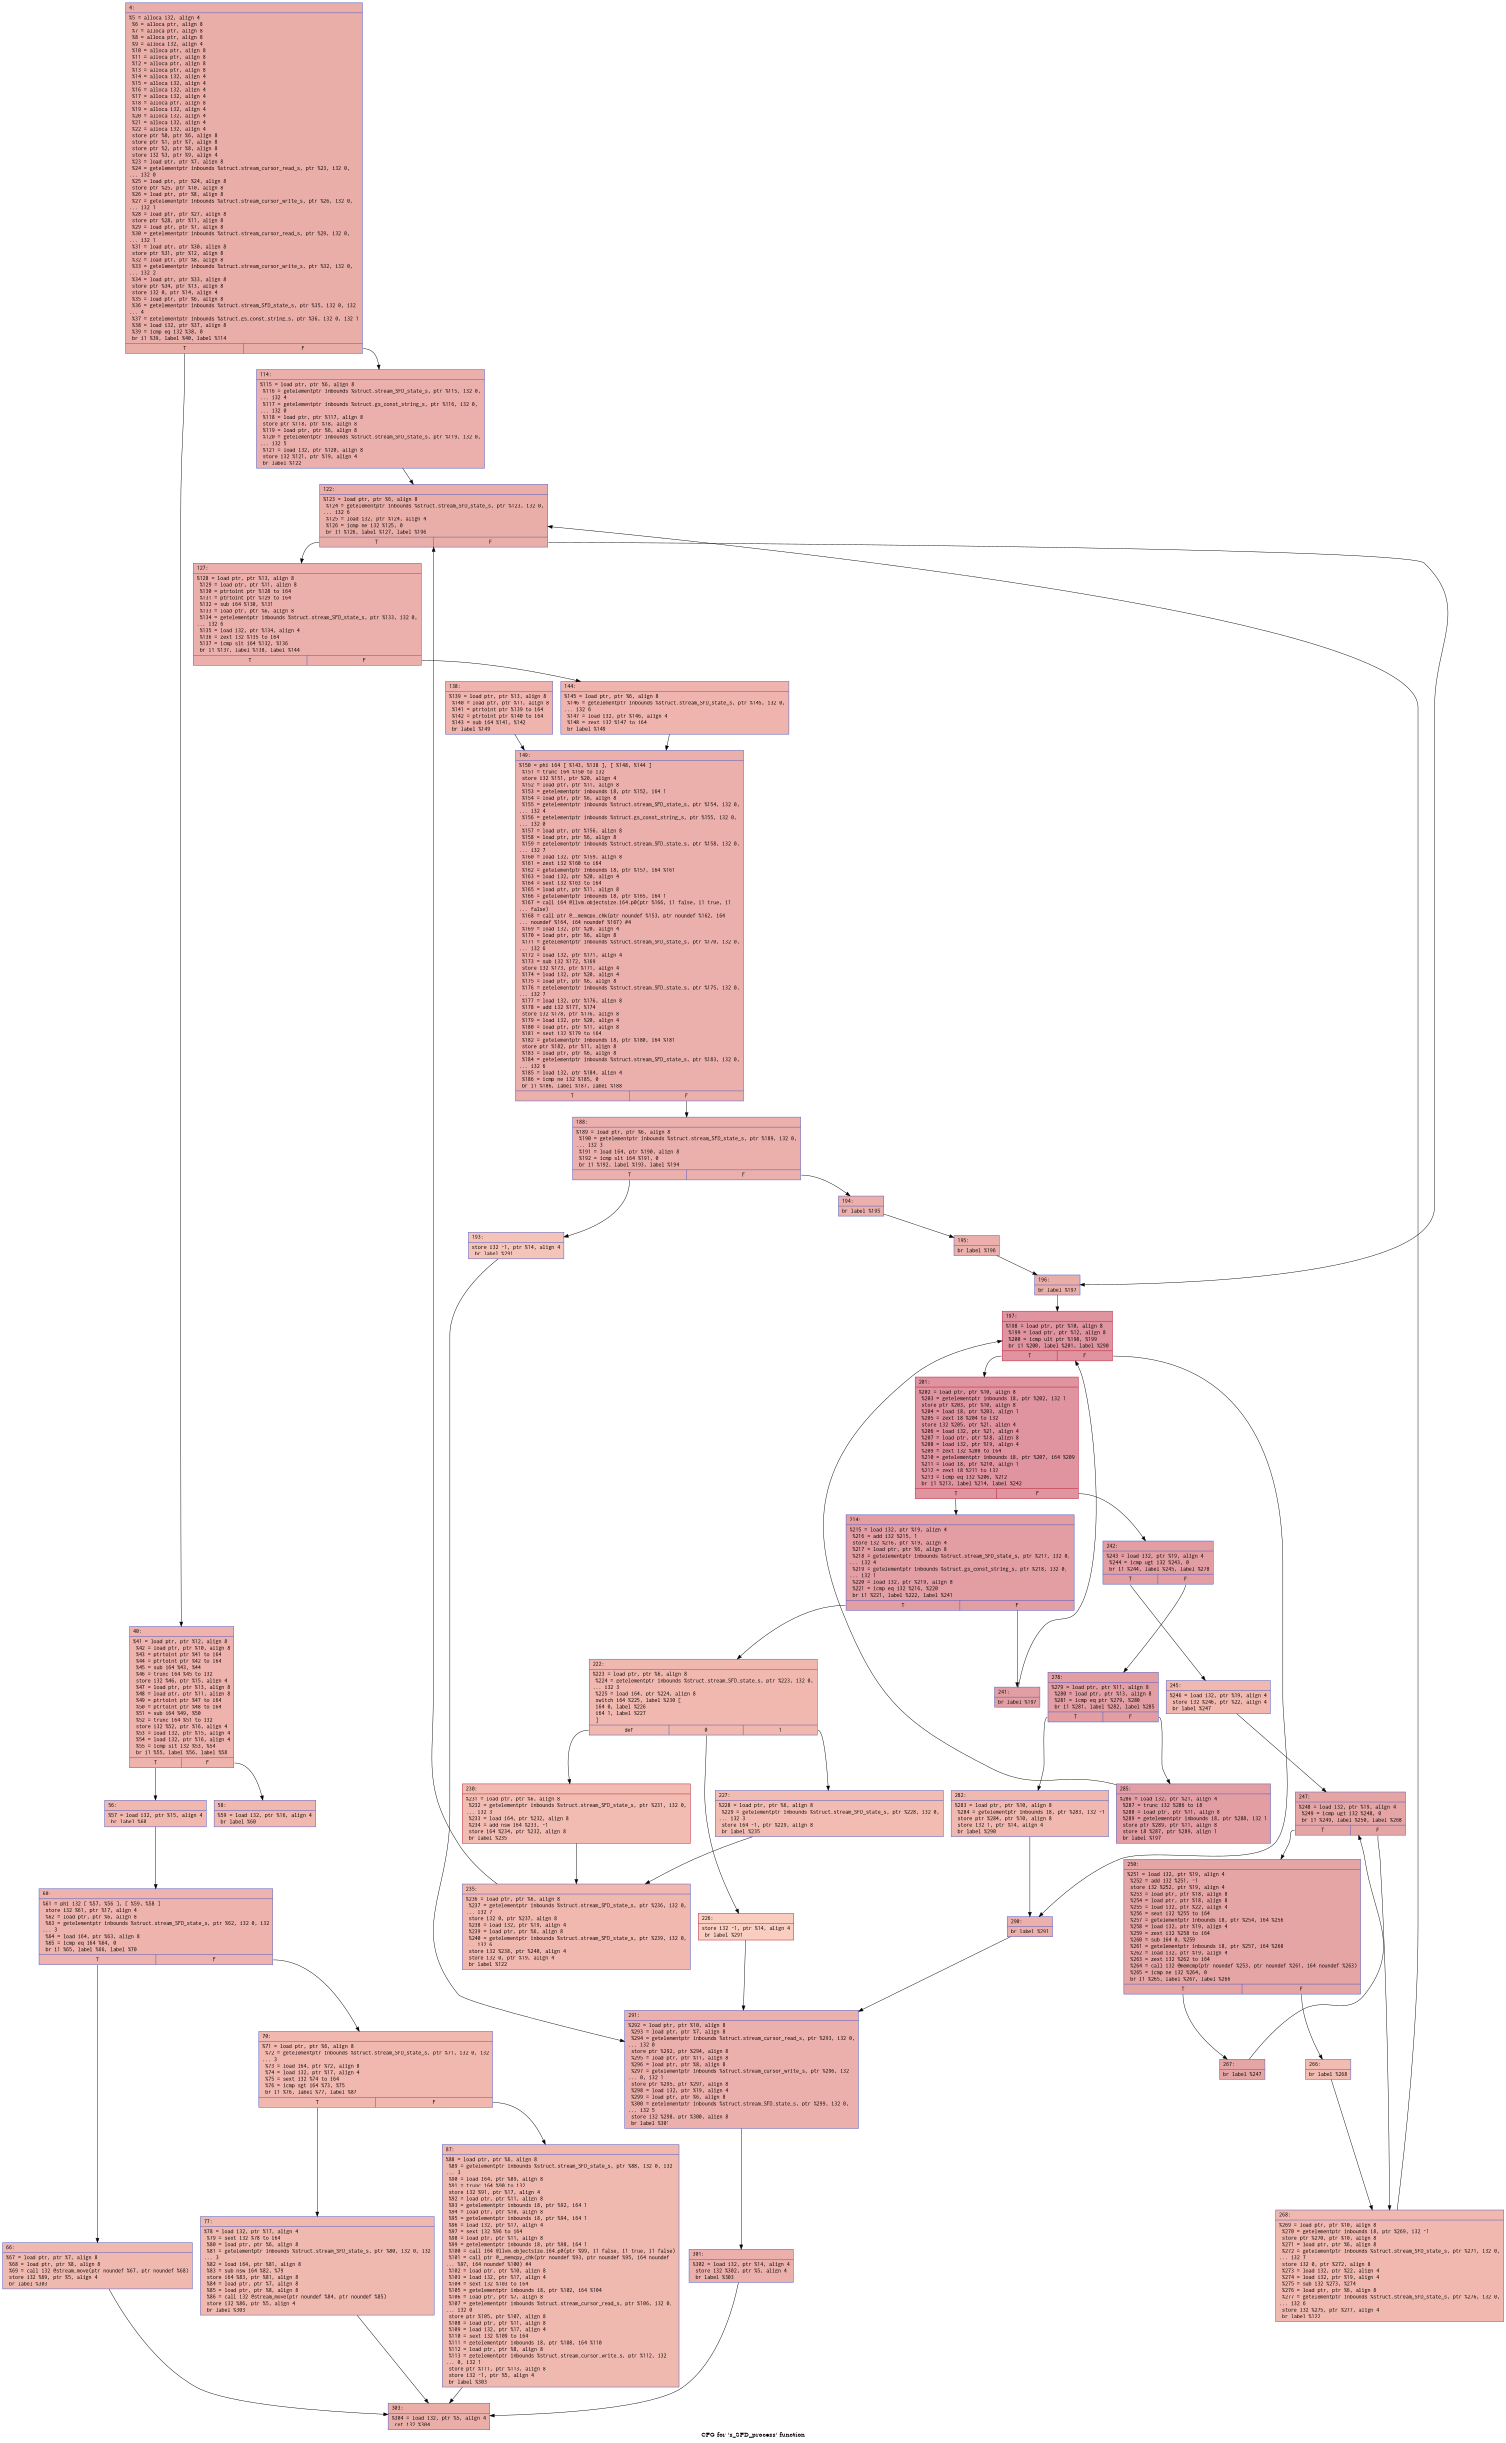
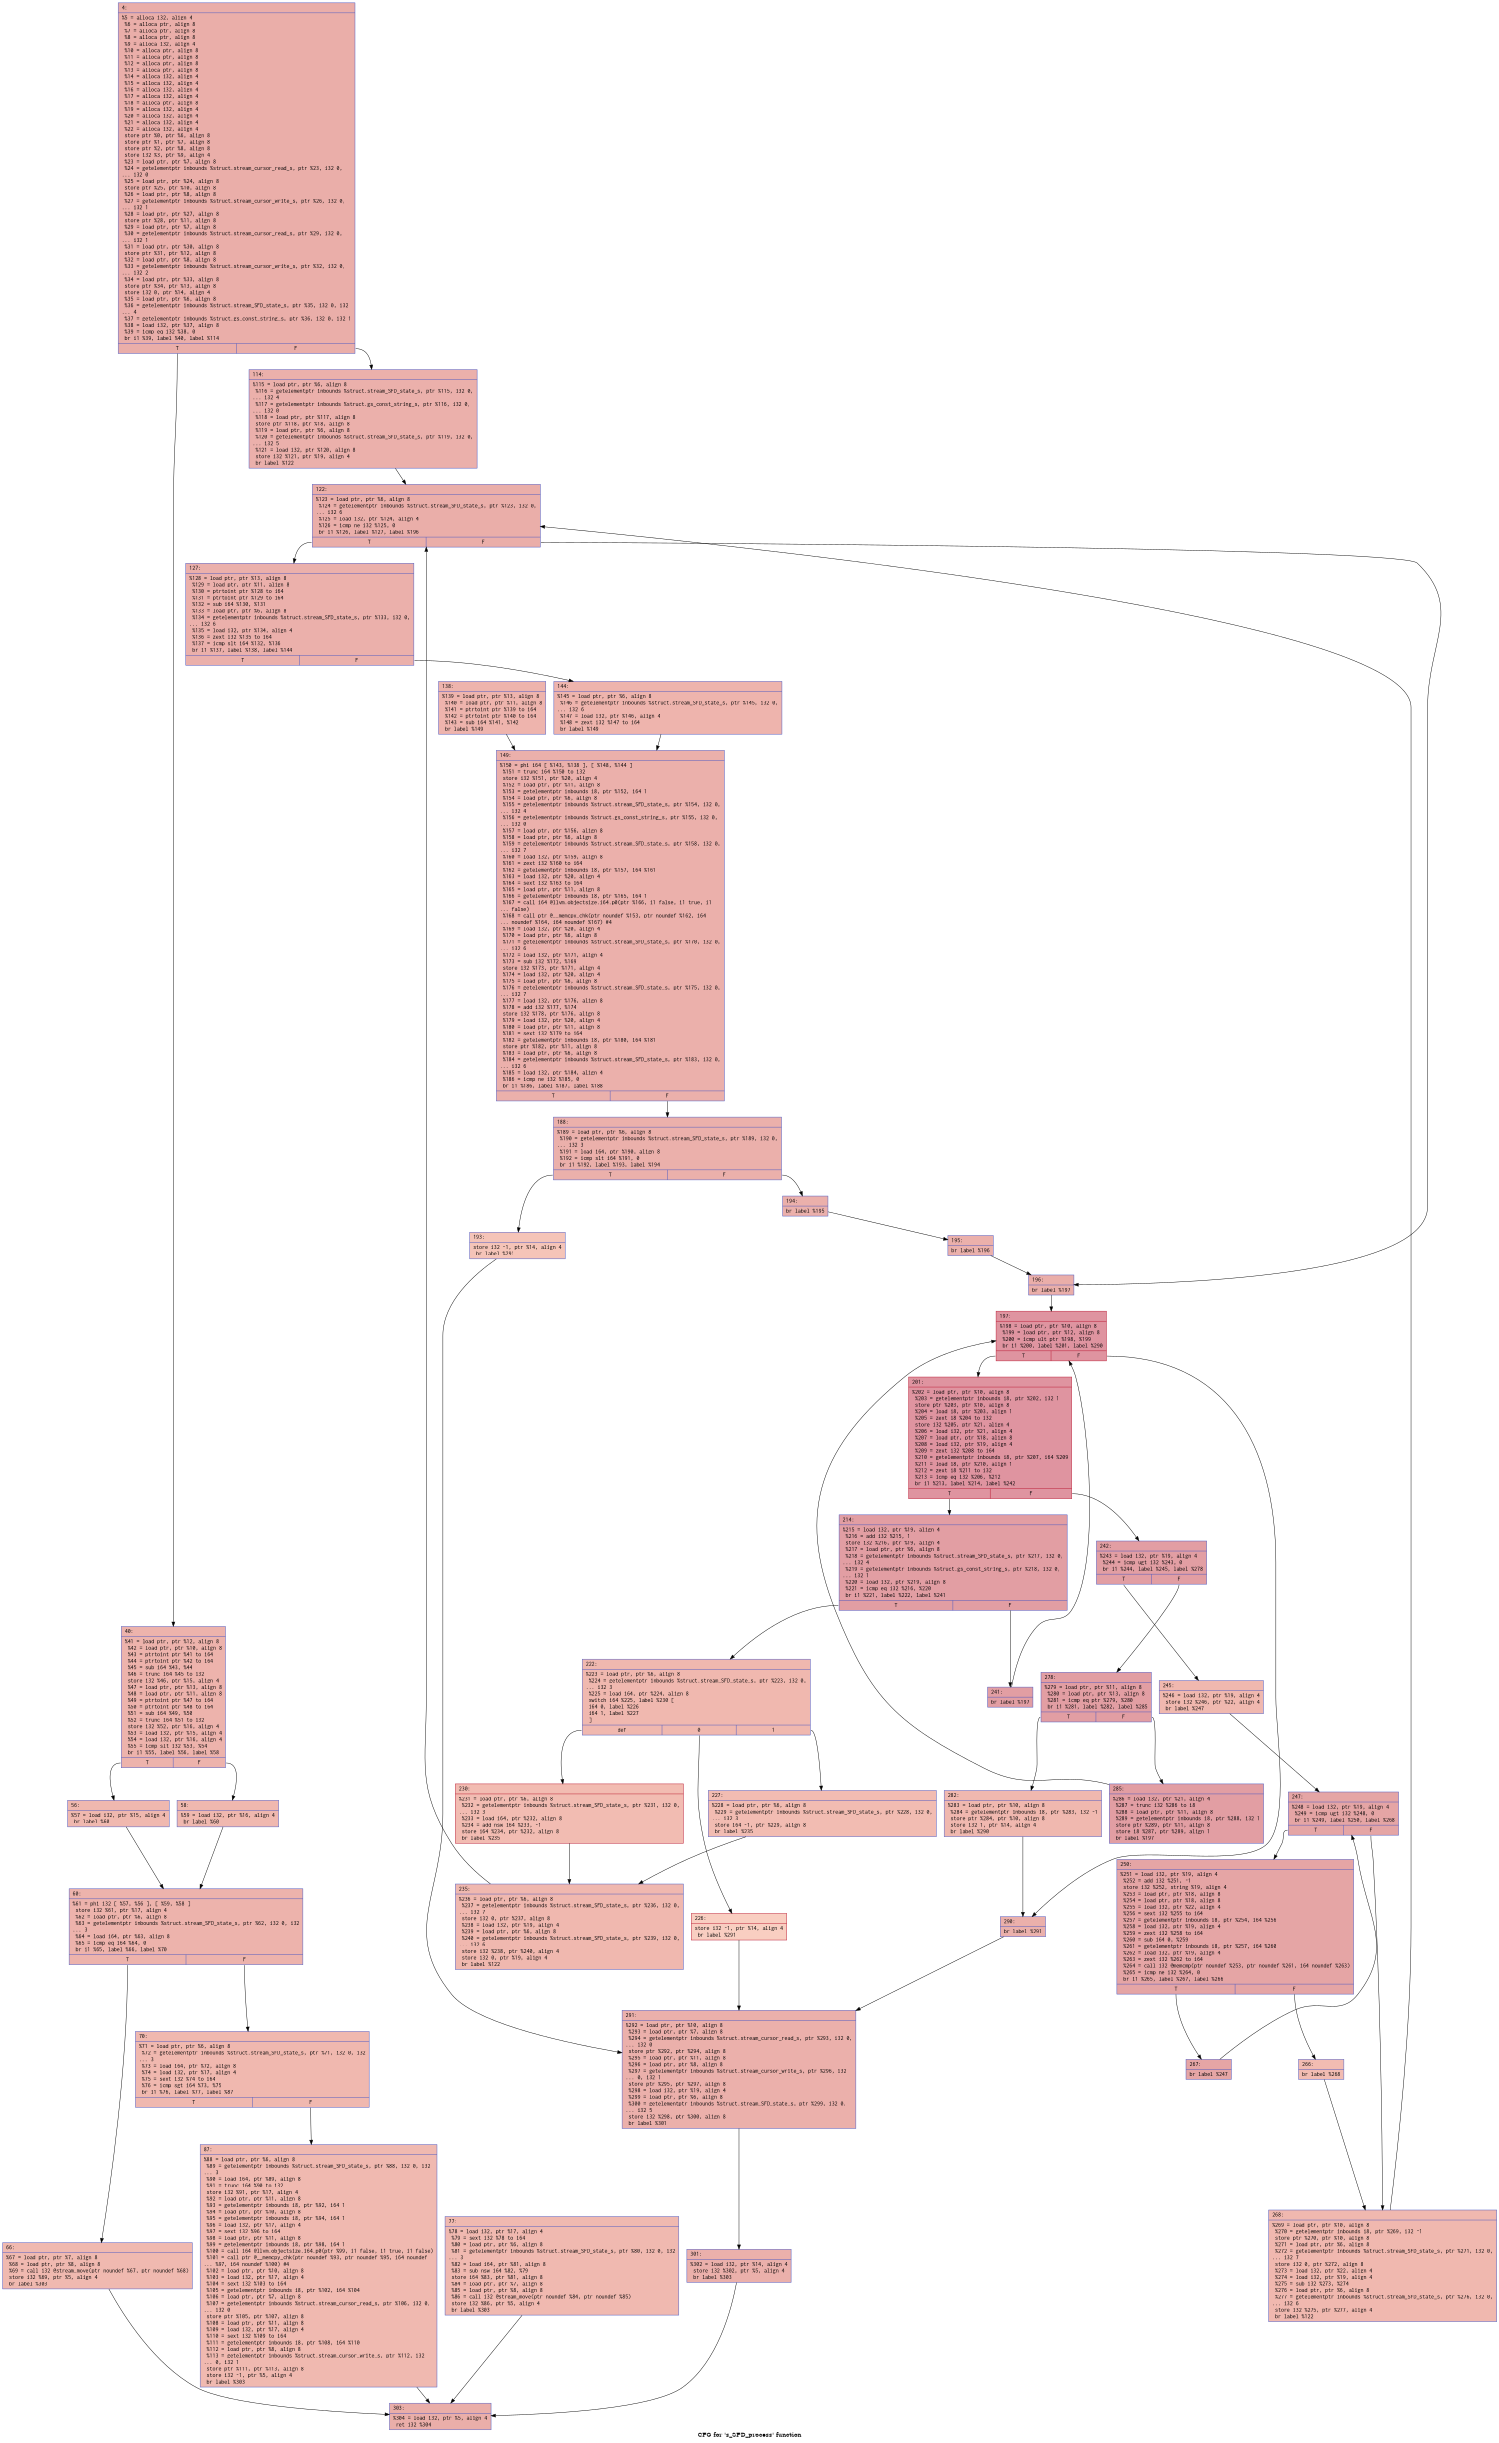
none -> (212, 1856)
(1176, 1887) -> (1174, 1887)
(317, 2160) -> none
